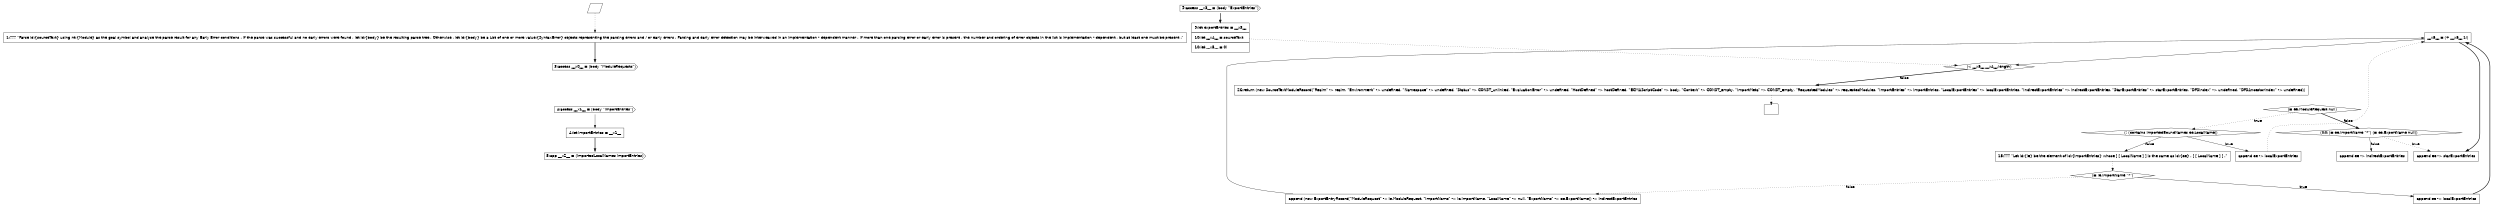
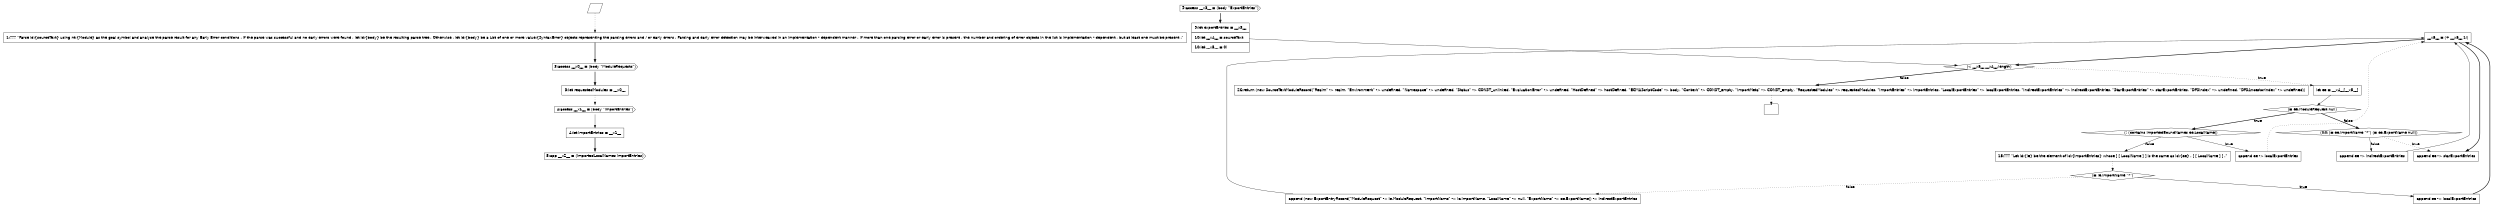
(1602, 52) -> (1602, 52)
(2221, 52) -> (2221, 52)
none -> (595, 90)
none -> (2337, 90)
none -> (2470, 120)
(2245, 121) -> (2245, 121)
